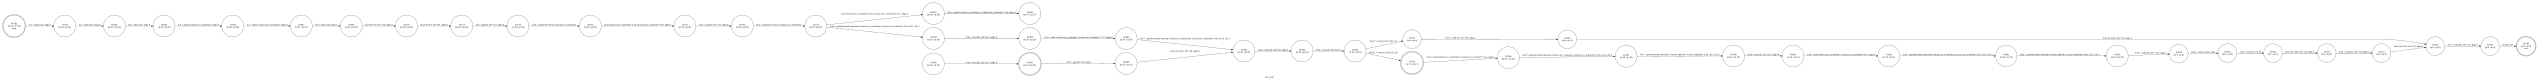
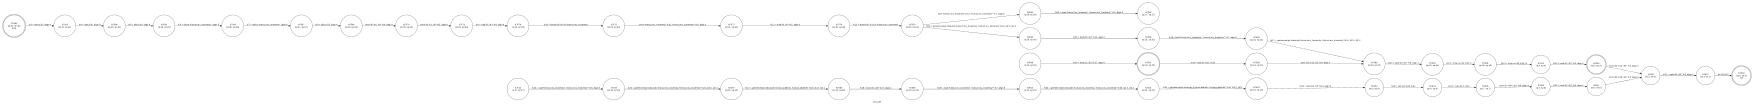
(1567, 39) -> (1596, 64)
(1382, 57) -> none
(1412, 63) -> (518, 89)
